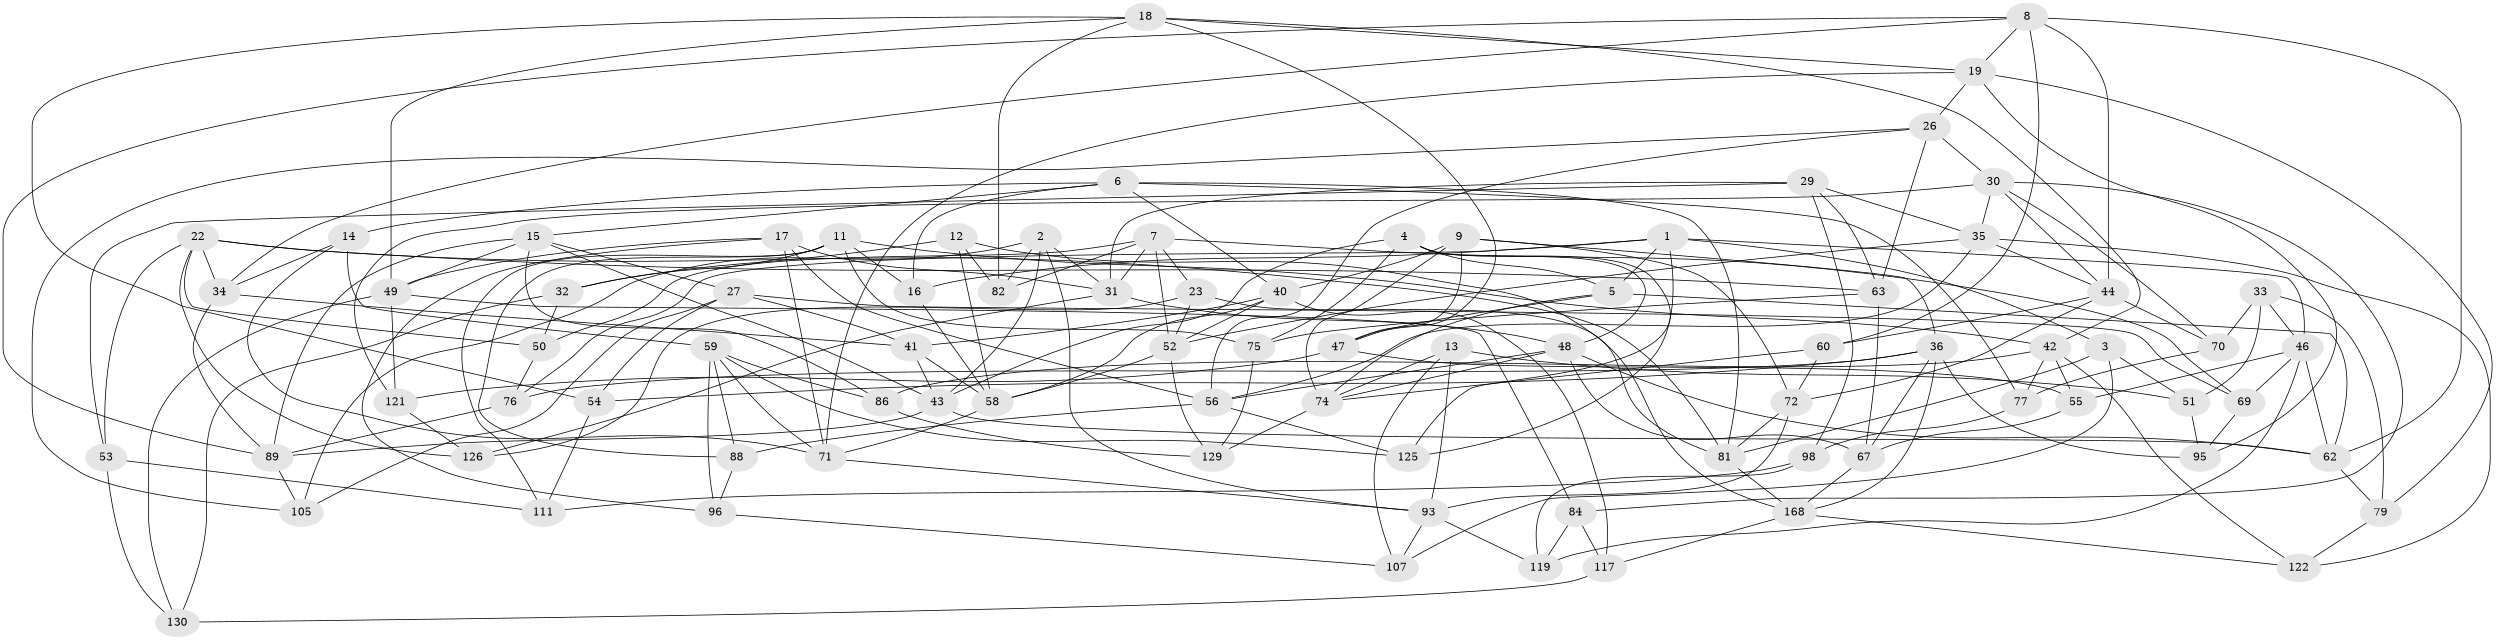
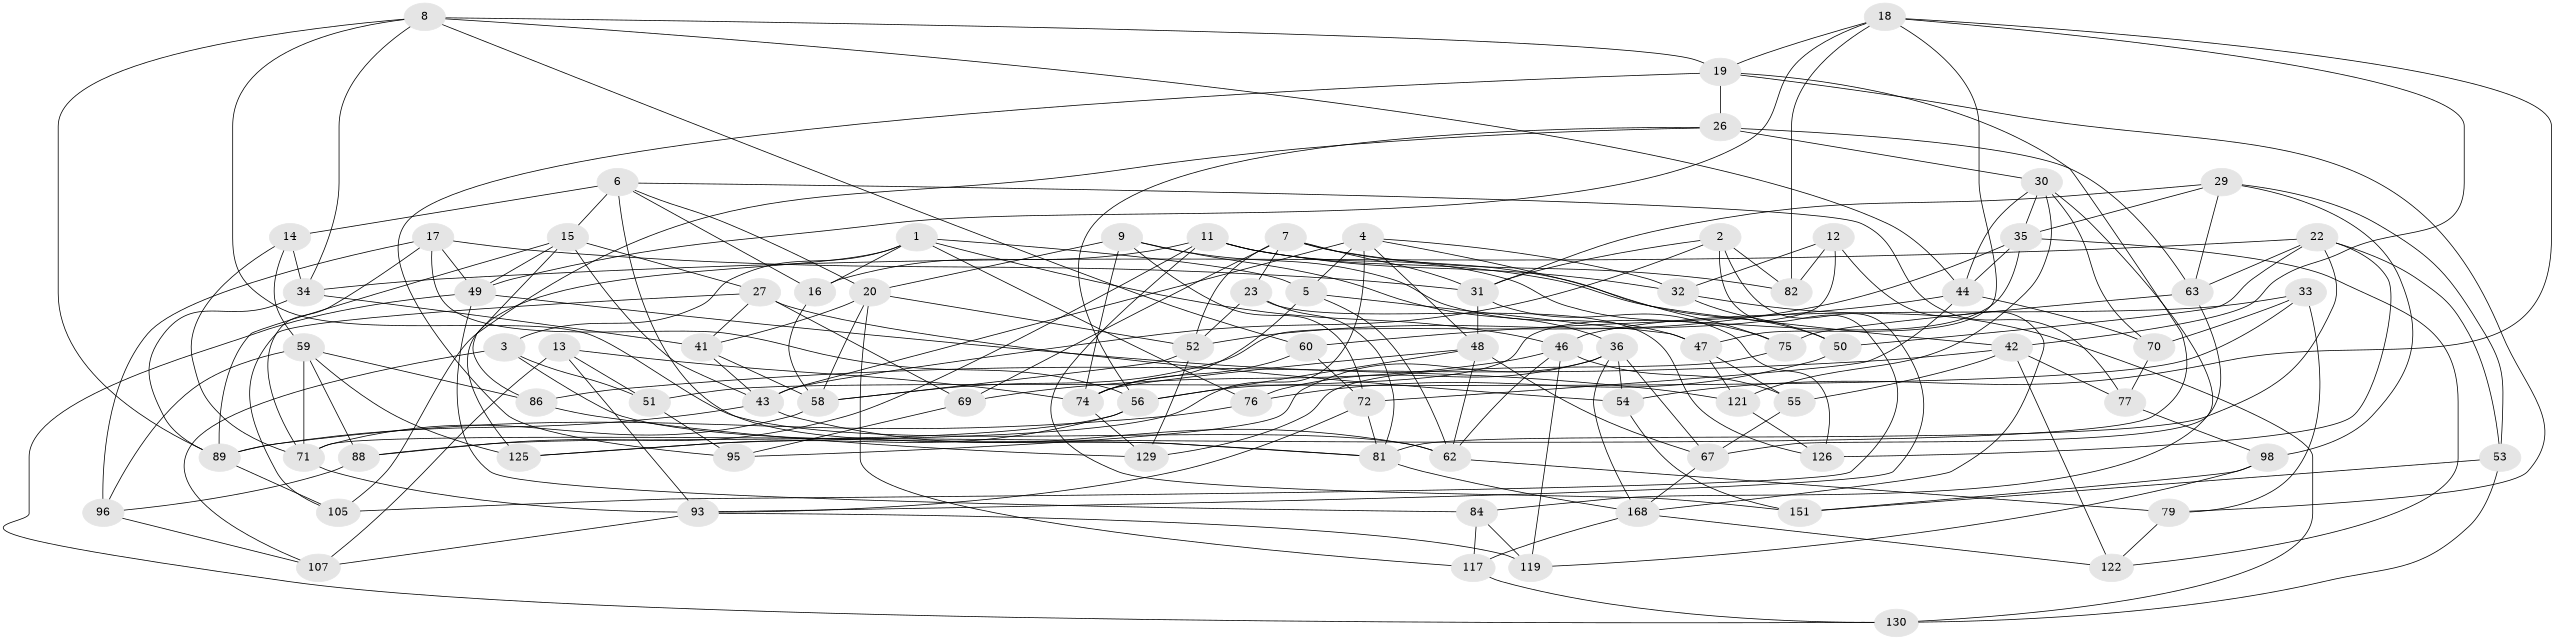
none -> (1524, 254)
(1280, 292) -> (870, 292)
(543, 513) -> (1800, 513)
